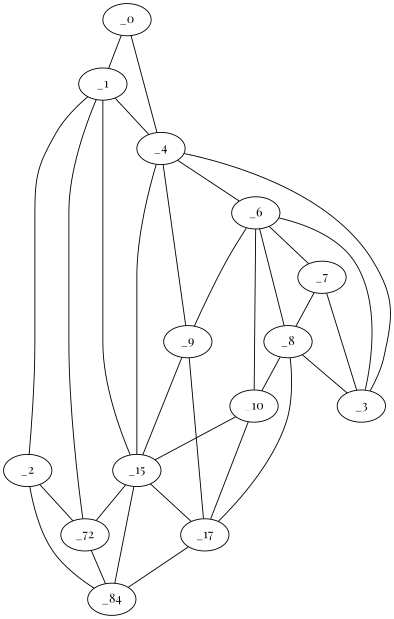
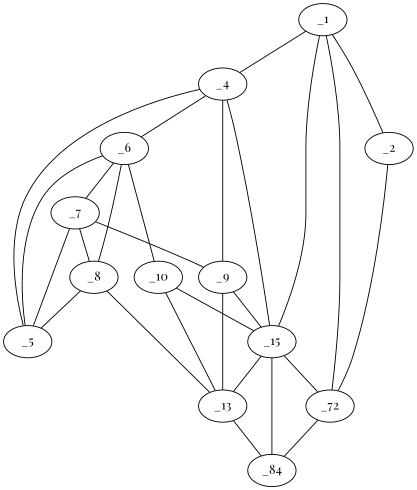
(127, 20) -> none
(218, 276) -> (142, 241)
(271, 374) -> none
(361, 406) -> (28, 342)
(205, 535) -> (223, 406)
(49, 546) -> none
